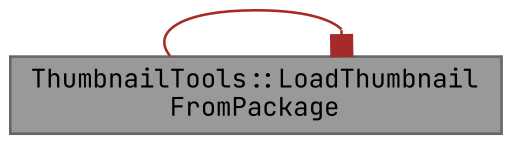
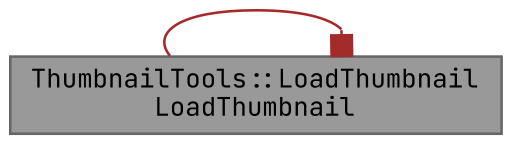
(256, 95) -> (256, 95)
